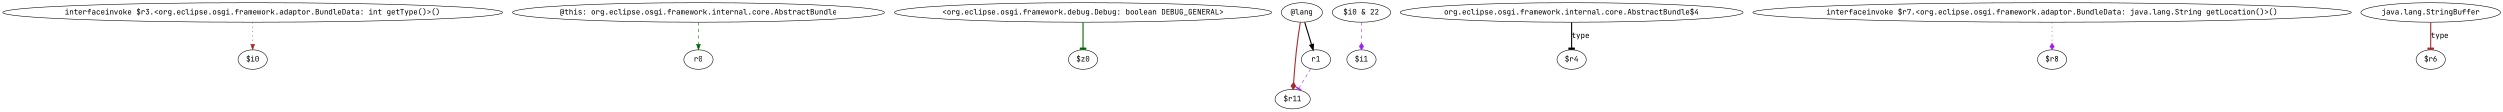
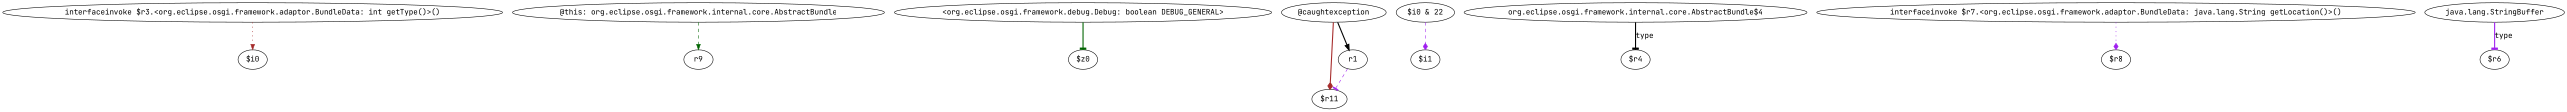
(1302, 12) -> (1334, 12)
(2431, 35) -> (2495, 35)
(698, 60) -> (698, 60)
